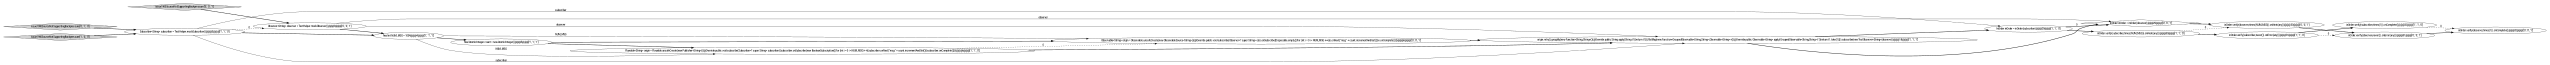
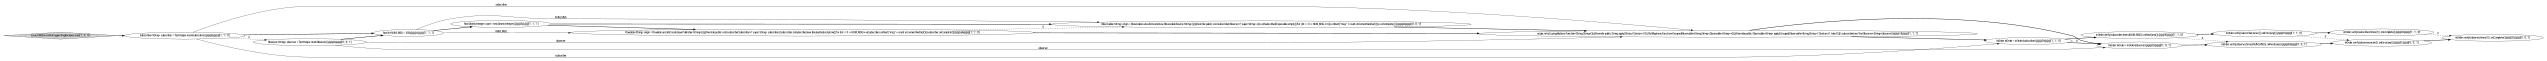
(185, 7) -> none
(2141, 23) -> (2140, 45)
(60, 27) -> none
